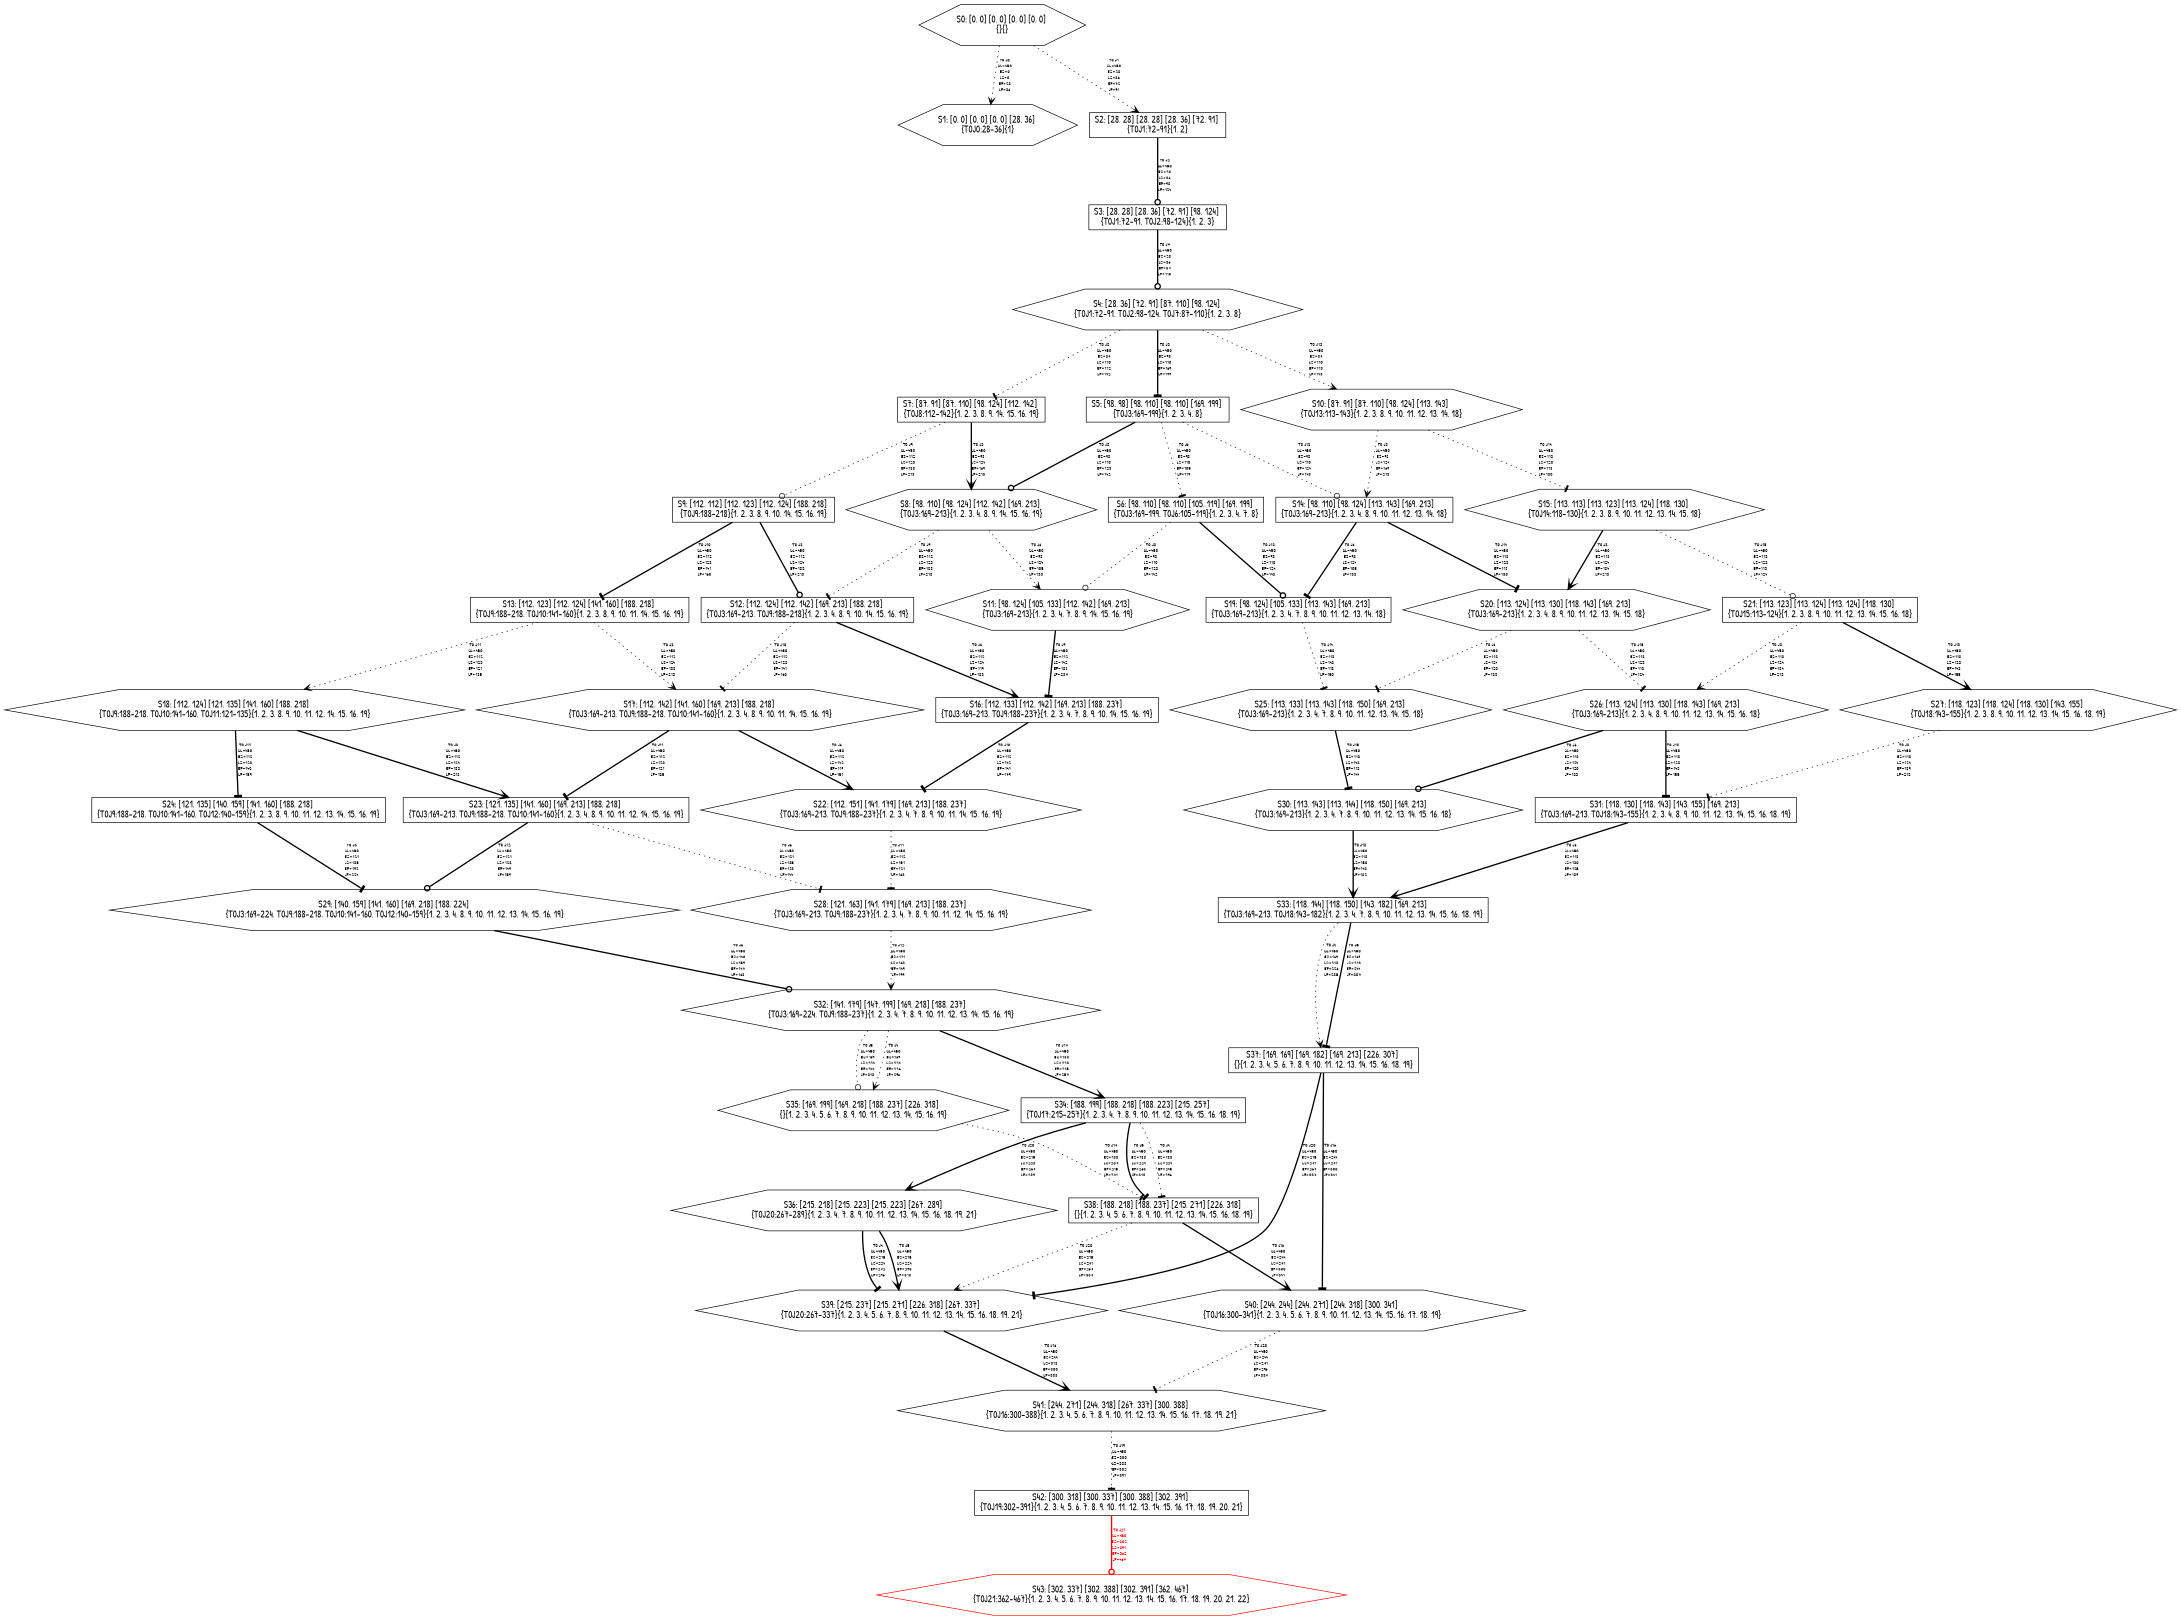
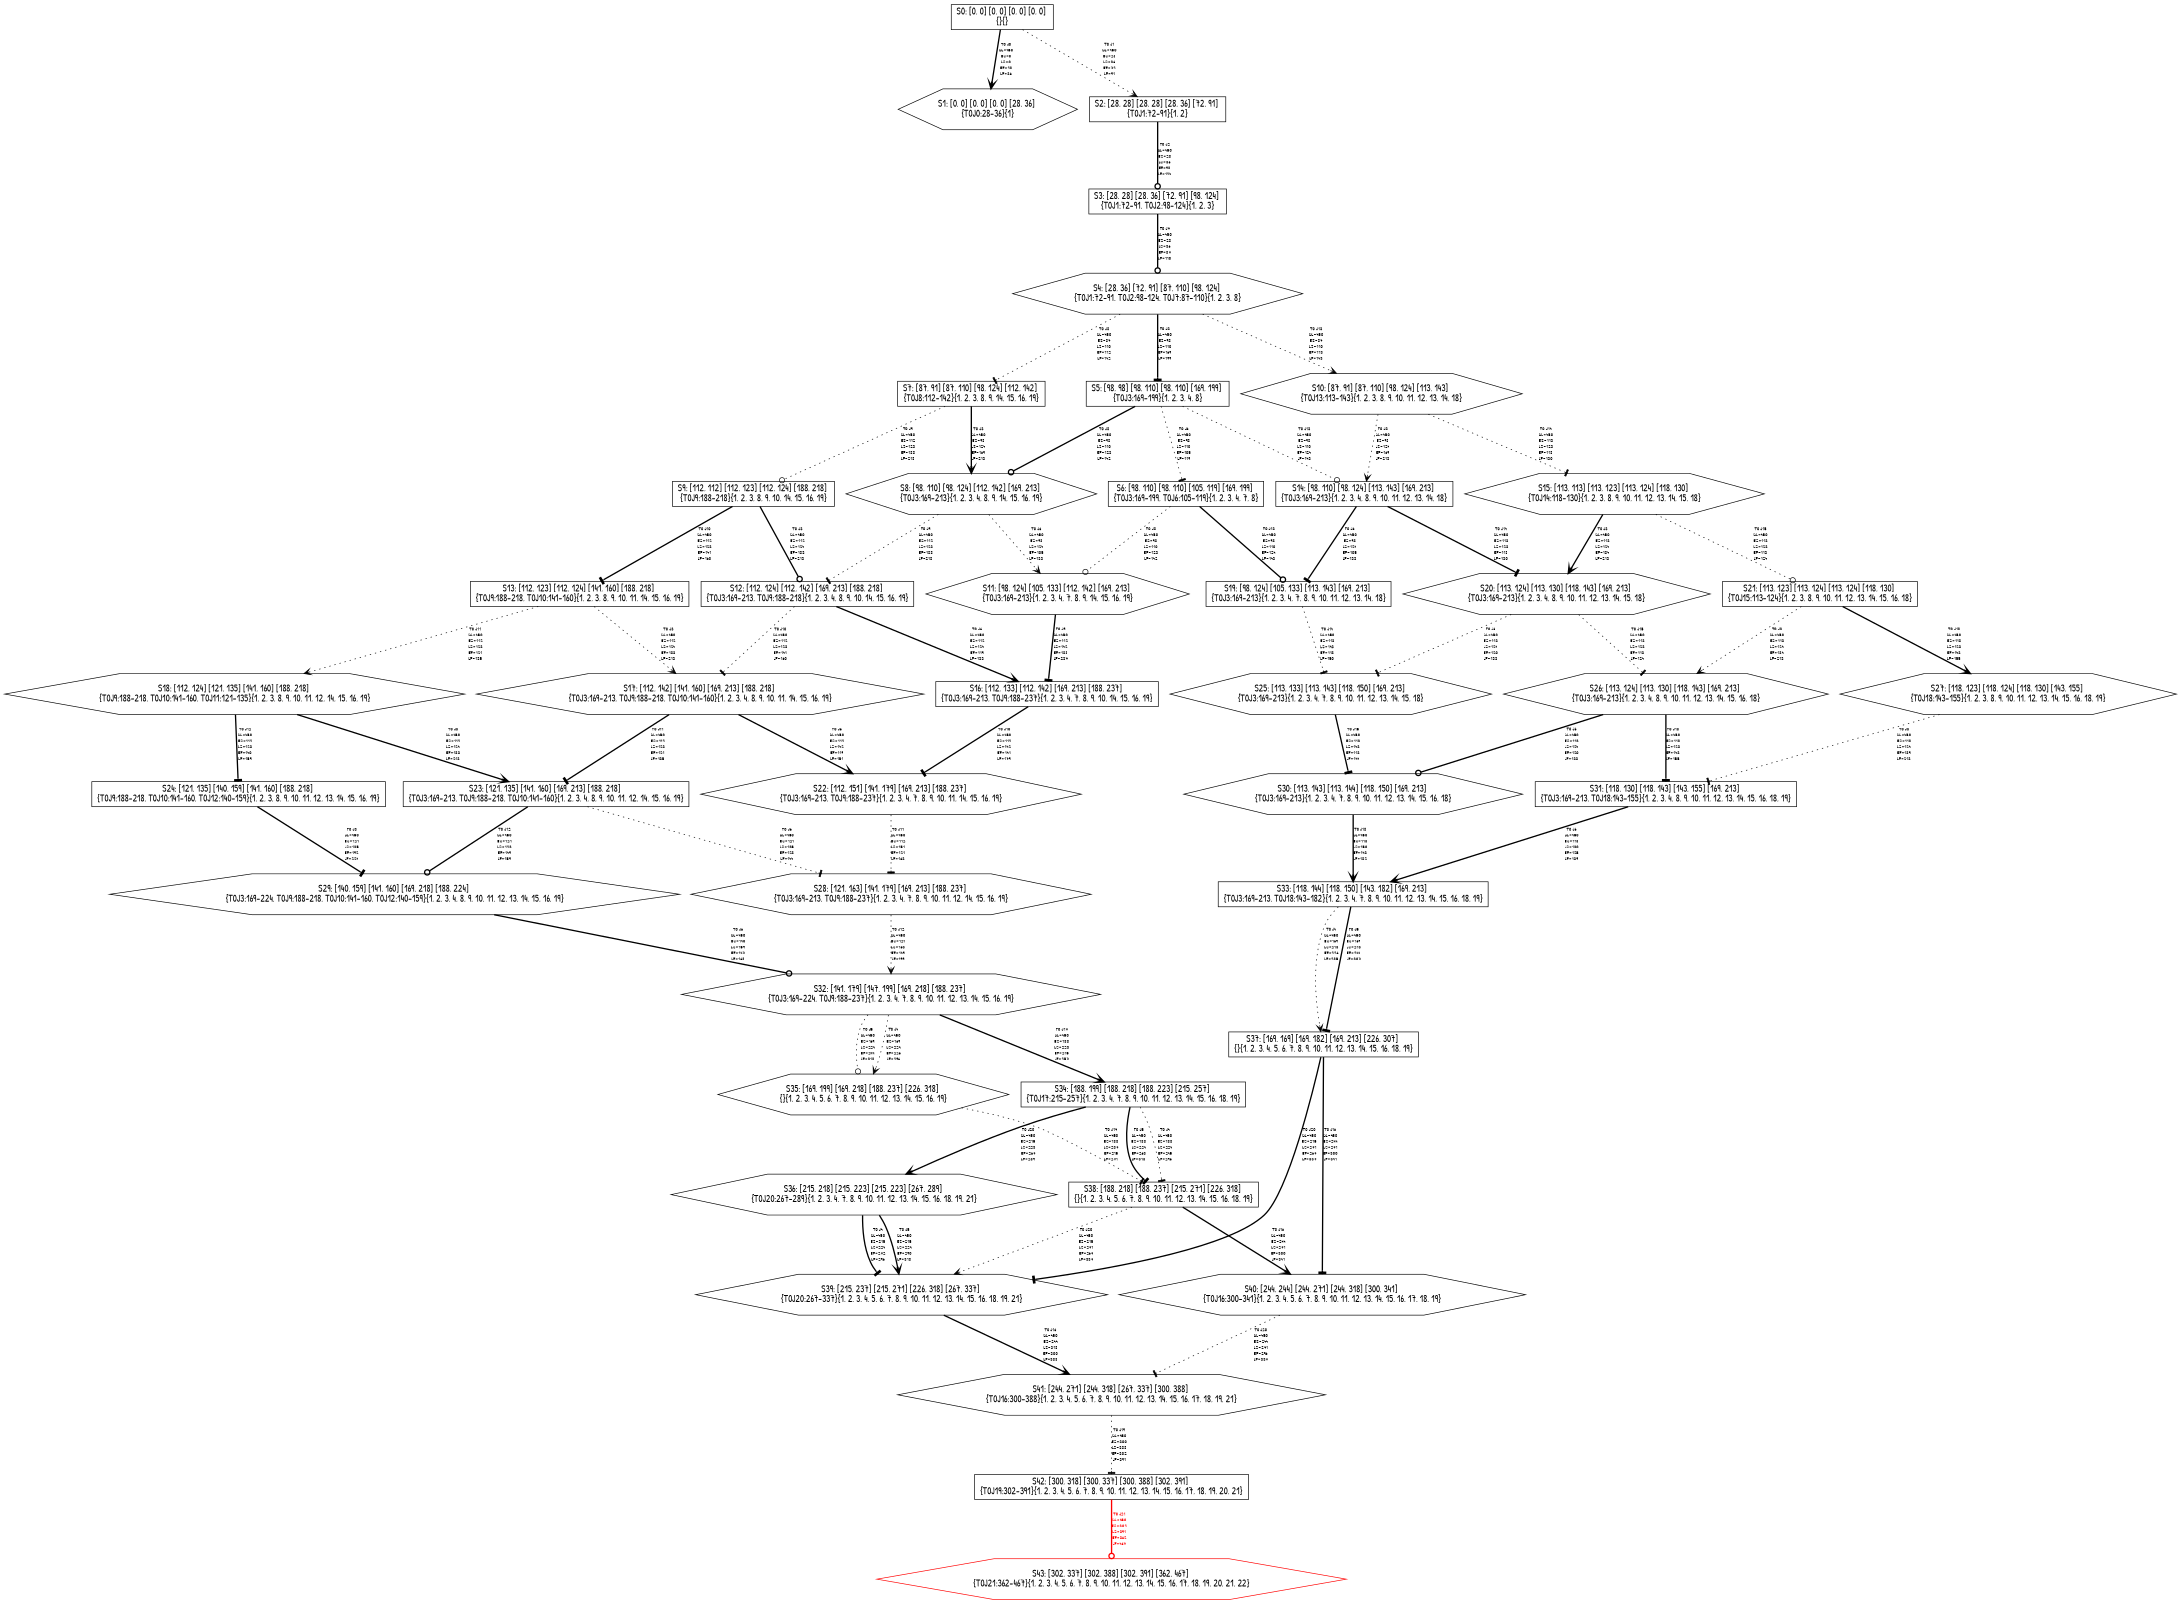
(1002, 25) -> (1002, 17)
(995, 72) -> (996, 56)
